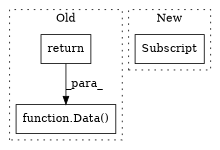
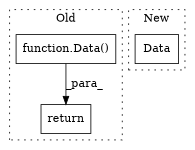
(170, 49) -> (157, 49)
(66, 80) -> (66, 80)
